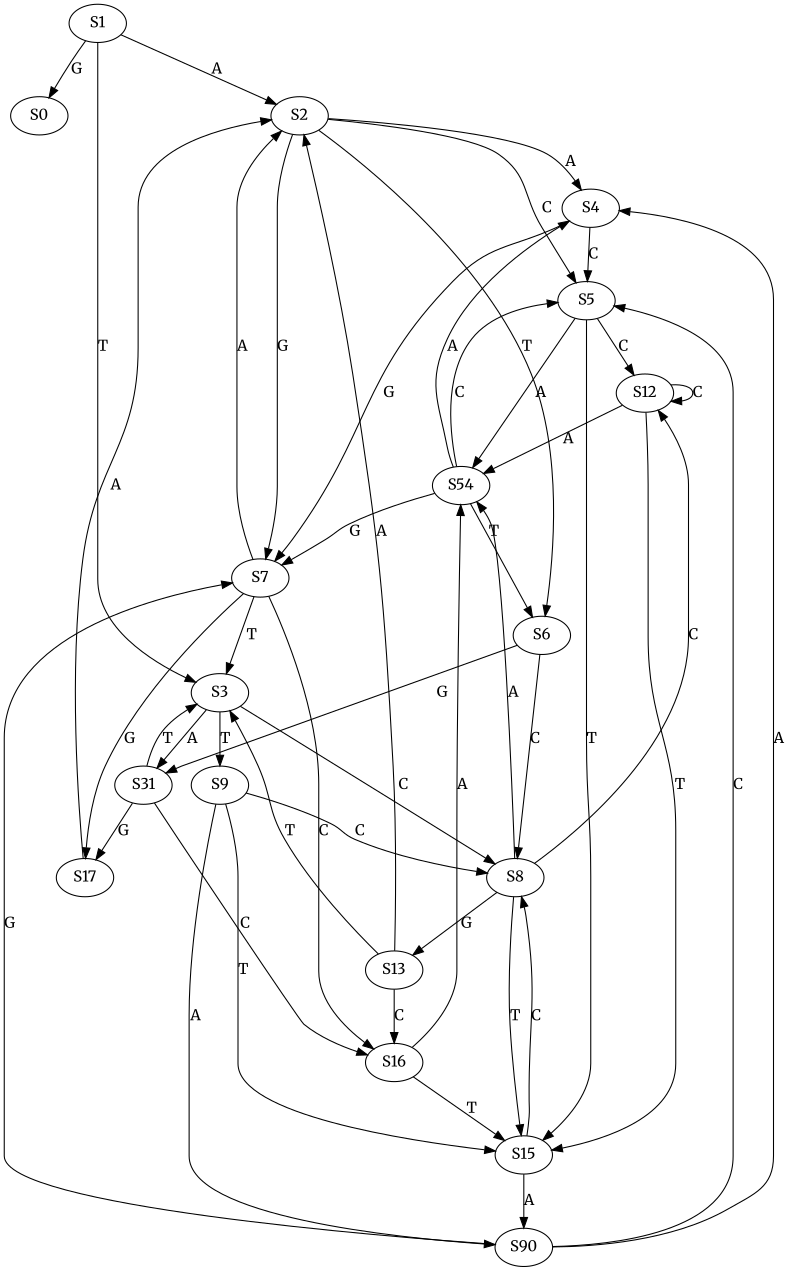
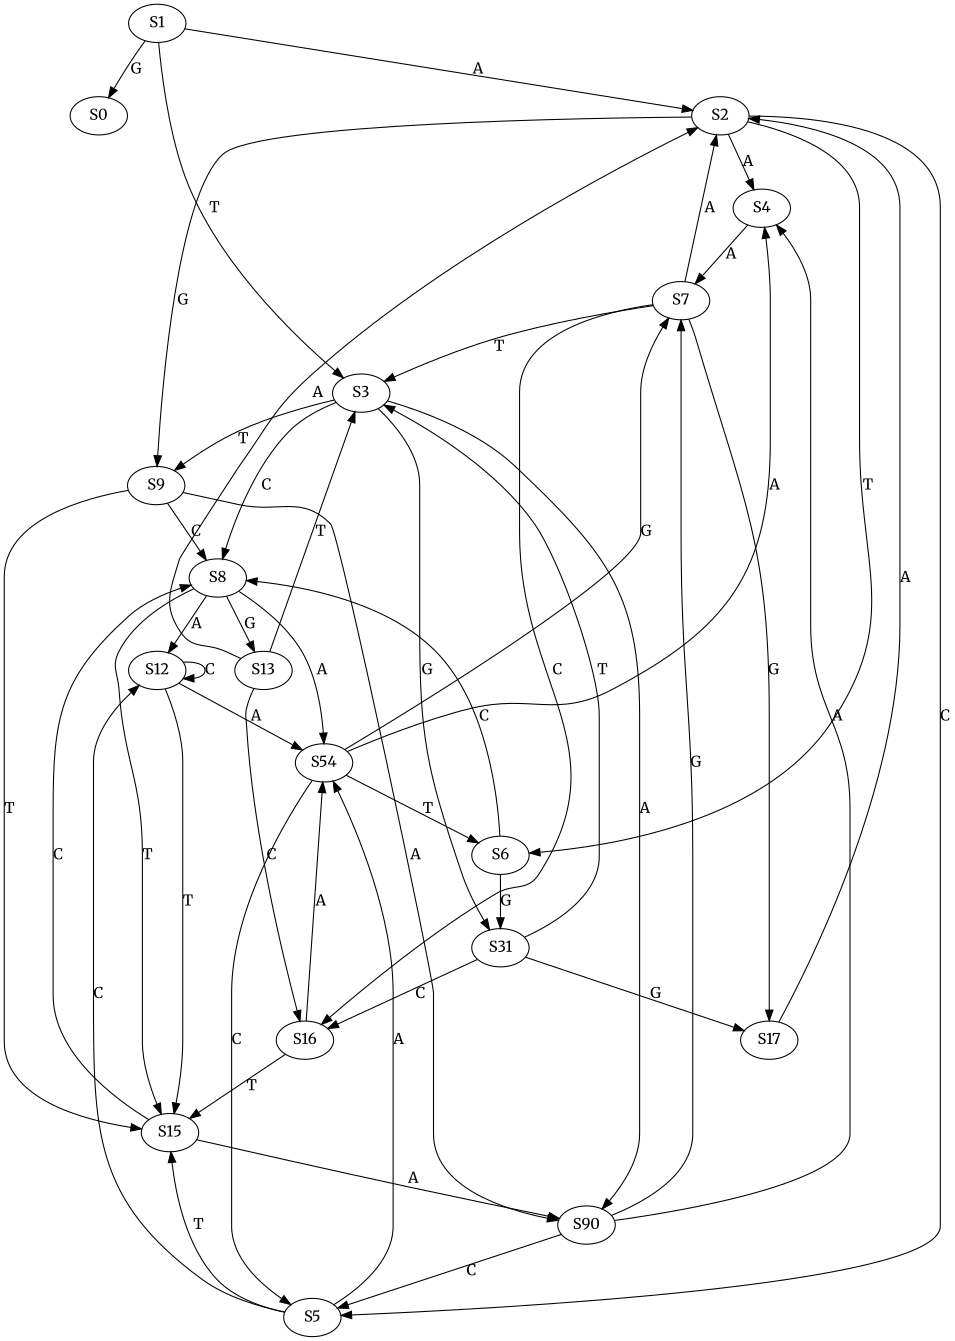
(589, 249) -> none
(277, 341) -> (300, 135)
(389, 393) -> (731, 254)
(694, 635) -> (197, 624)
(192, 739) -> (428, 670)
none -> (640, 745)
